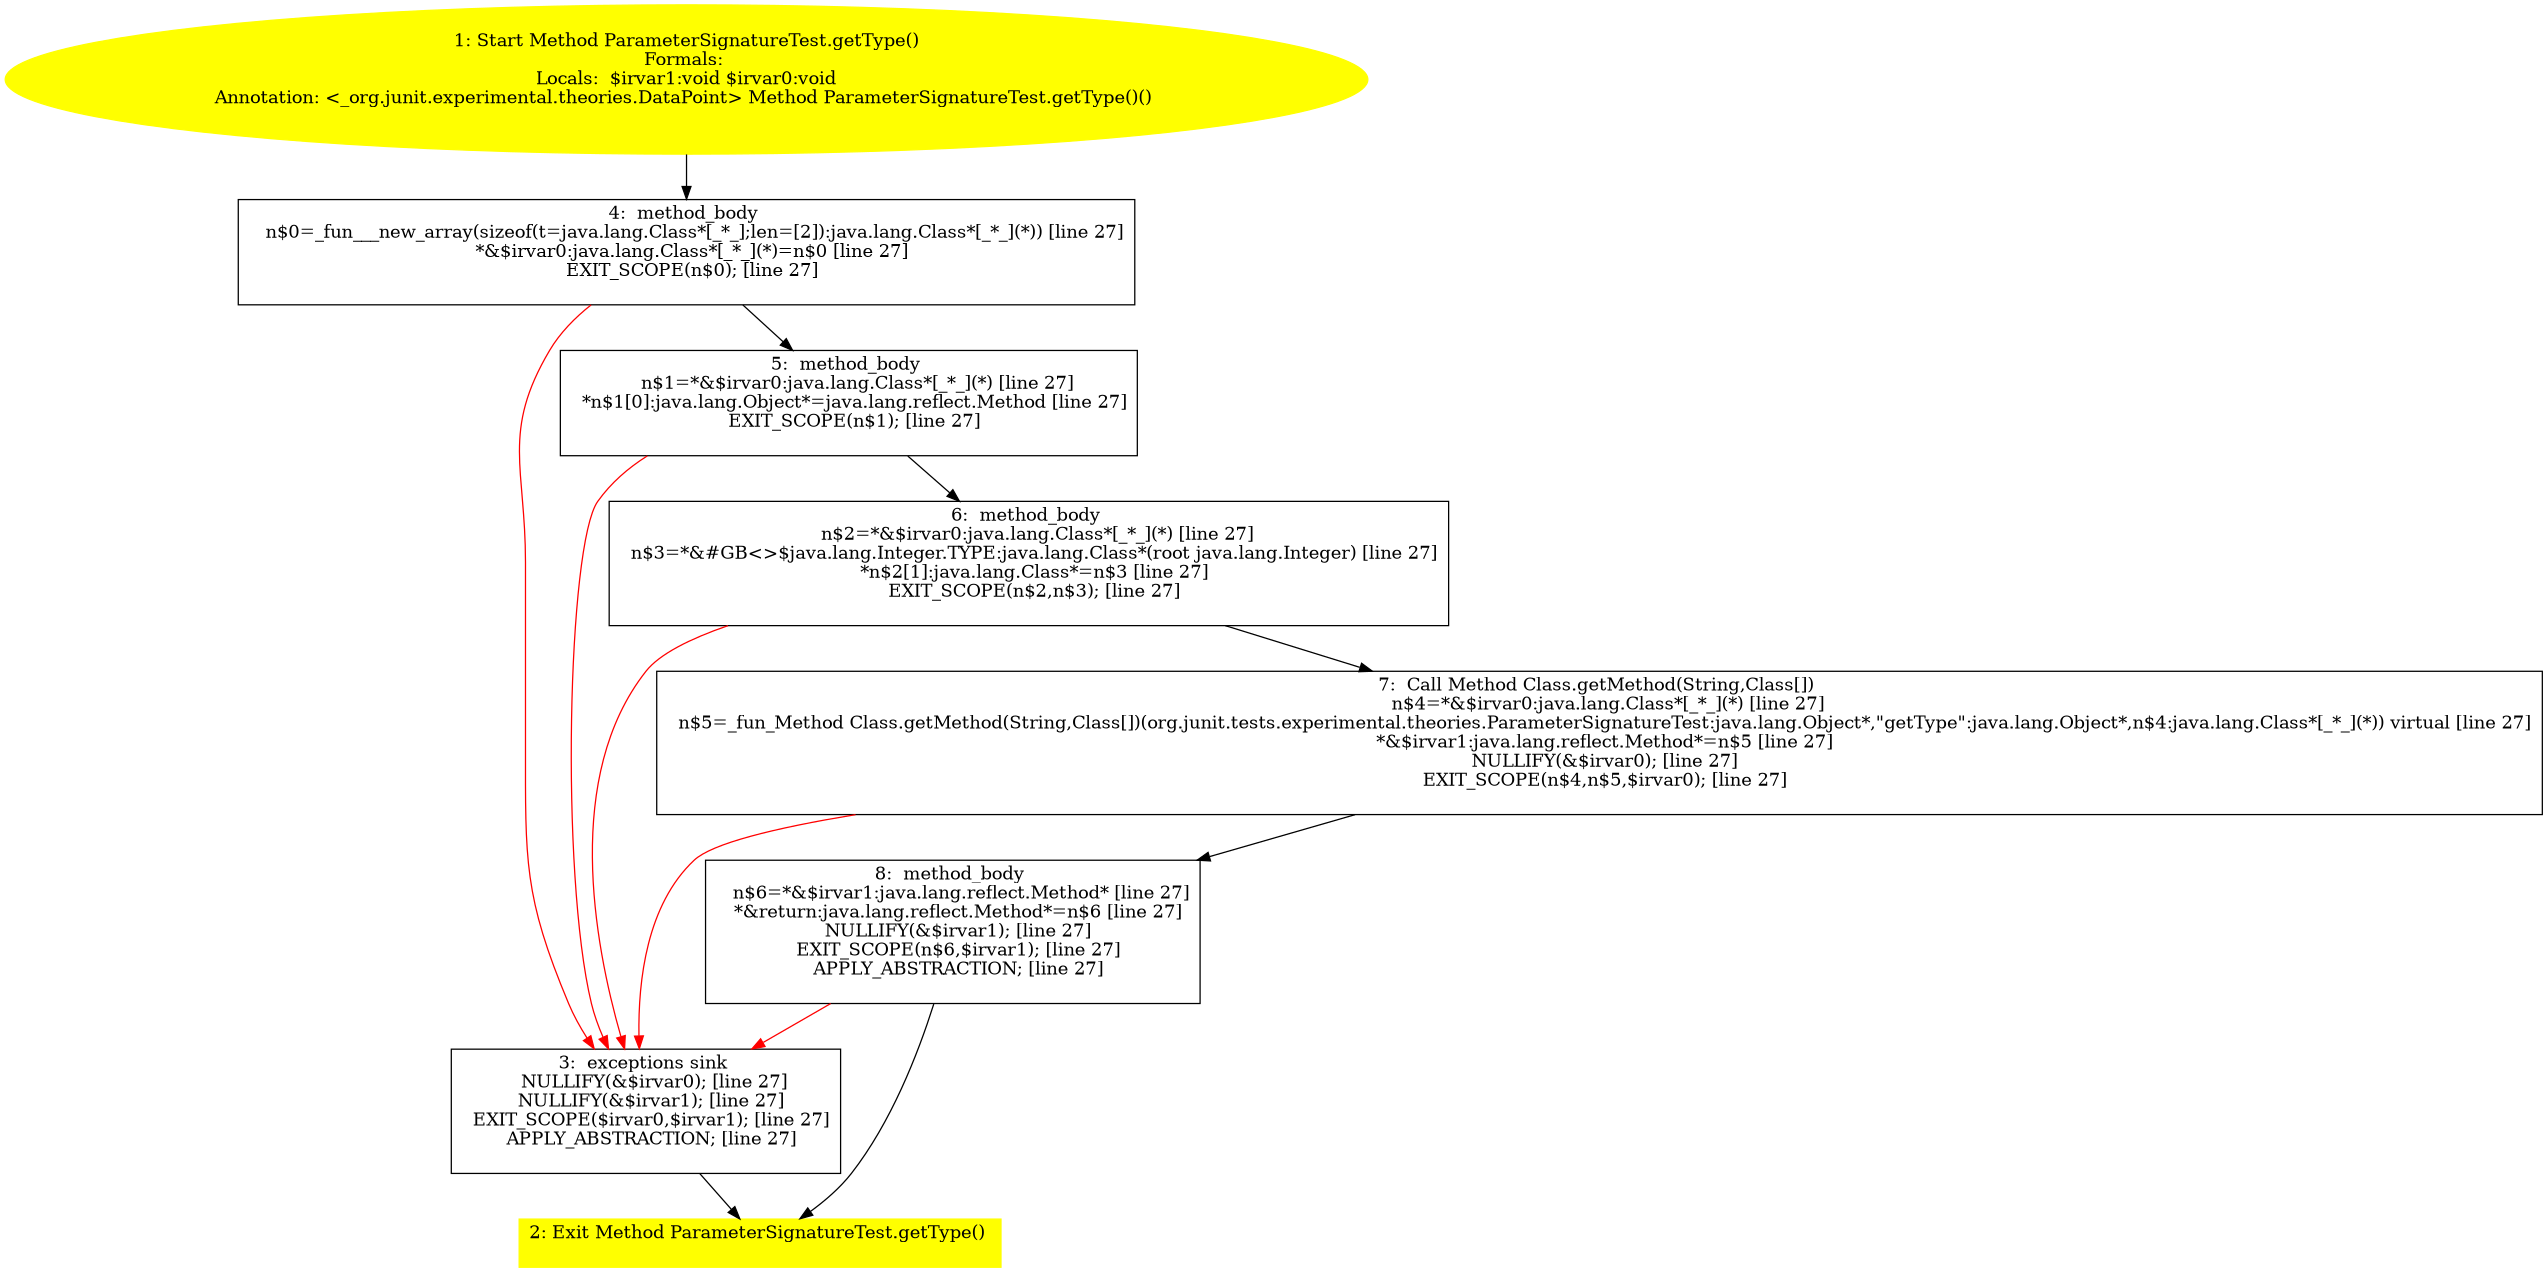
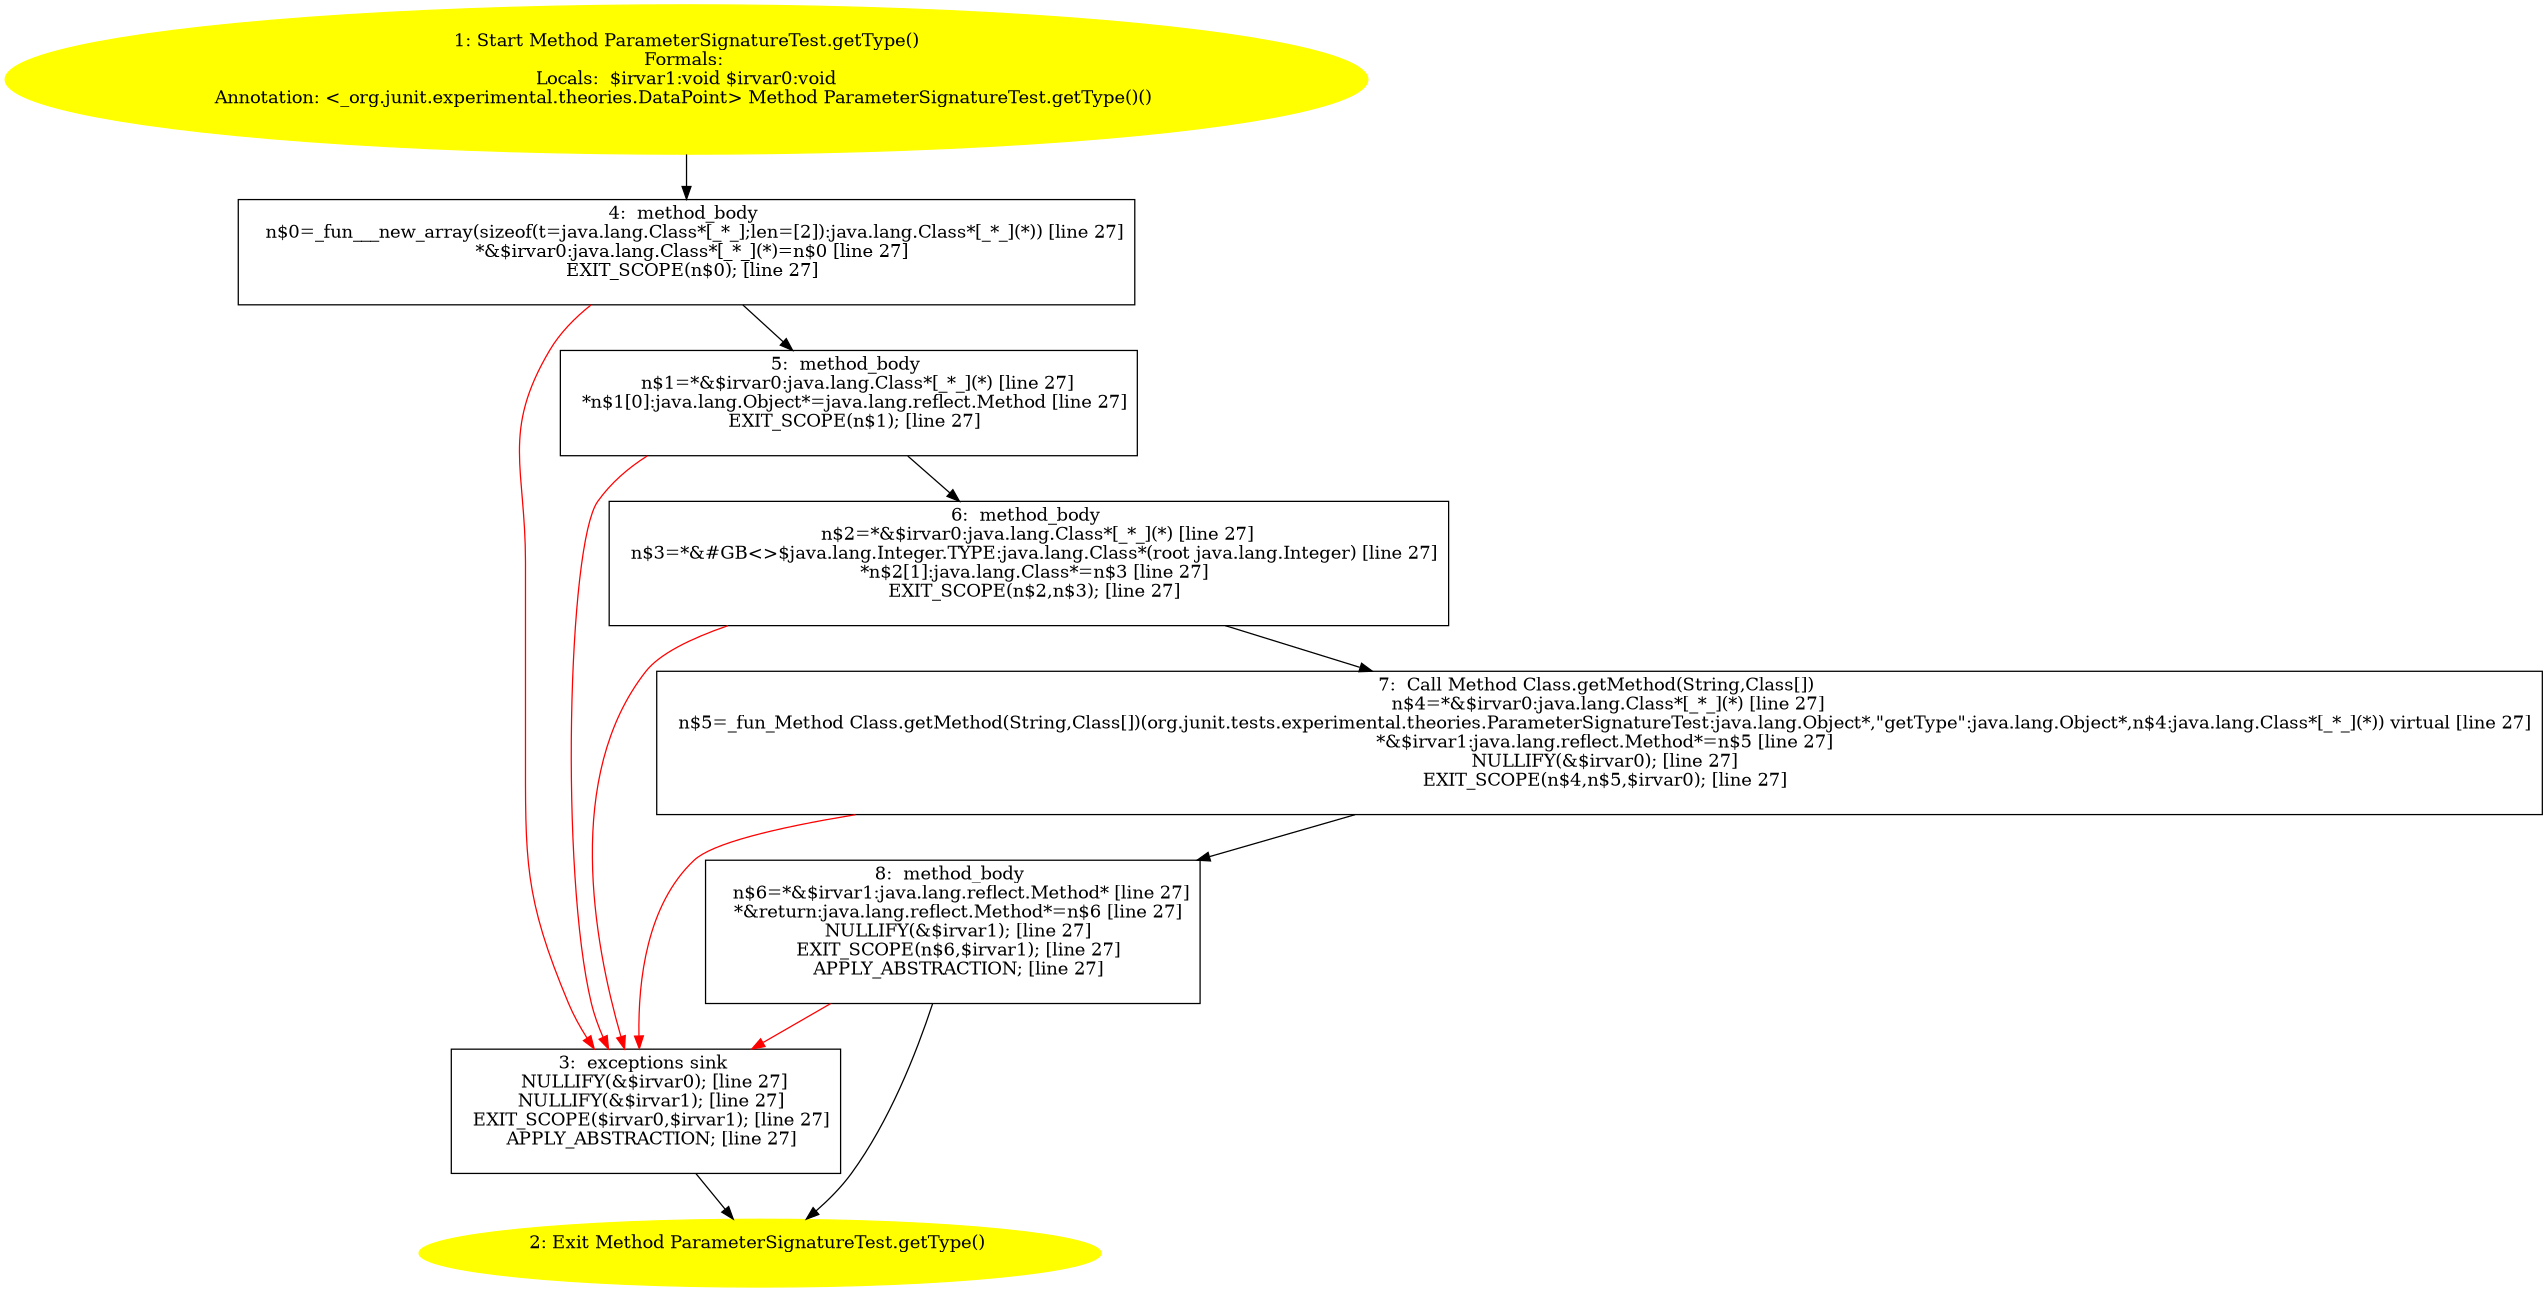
(760, 1243) -> (760, 1253)
